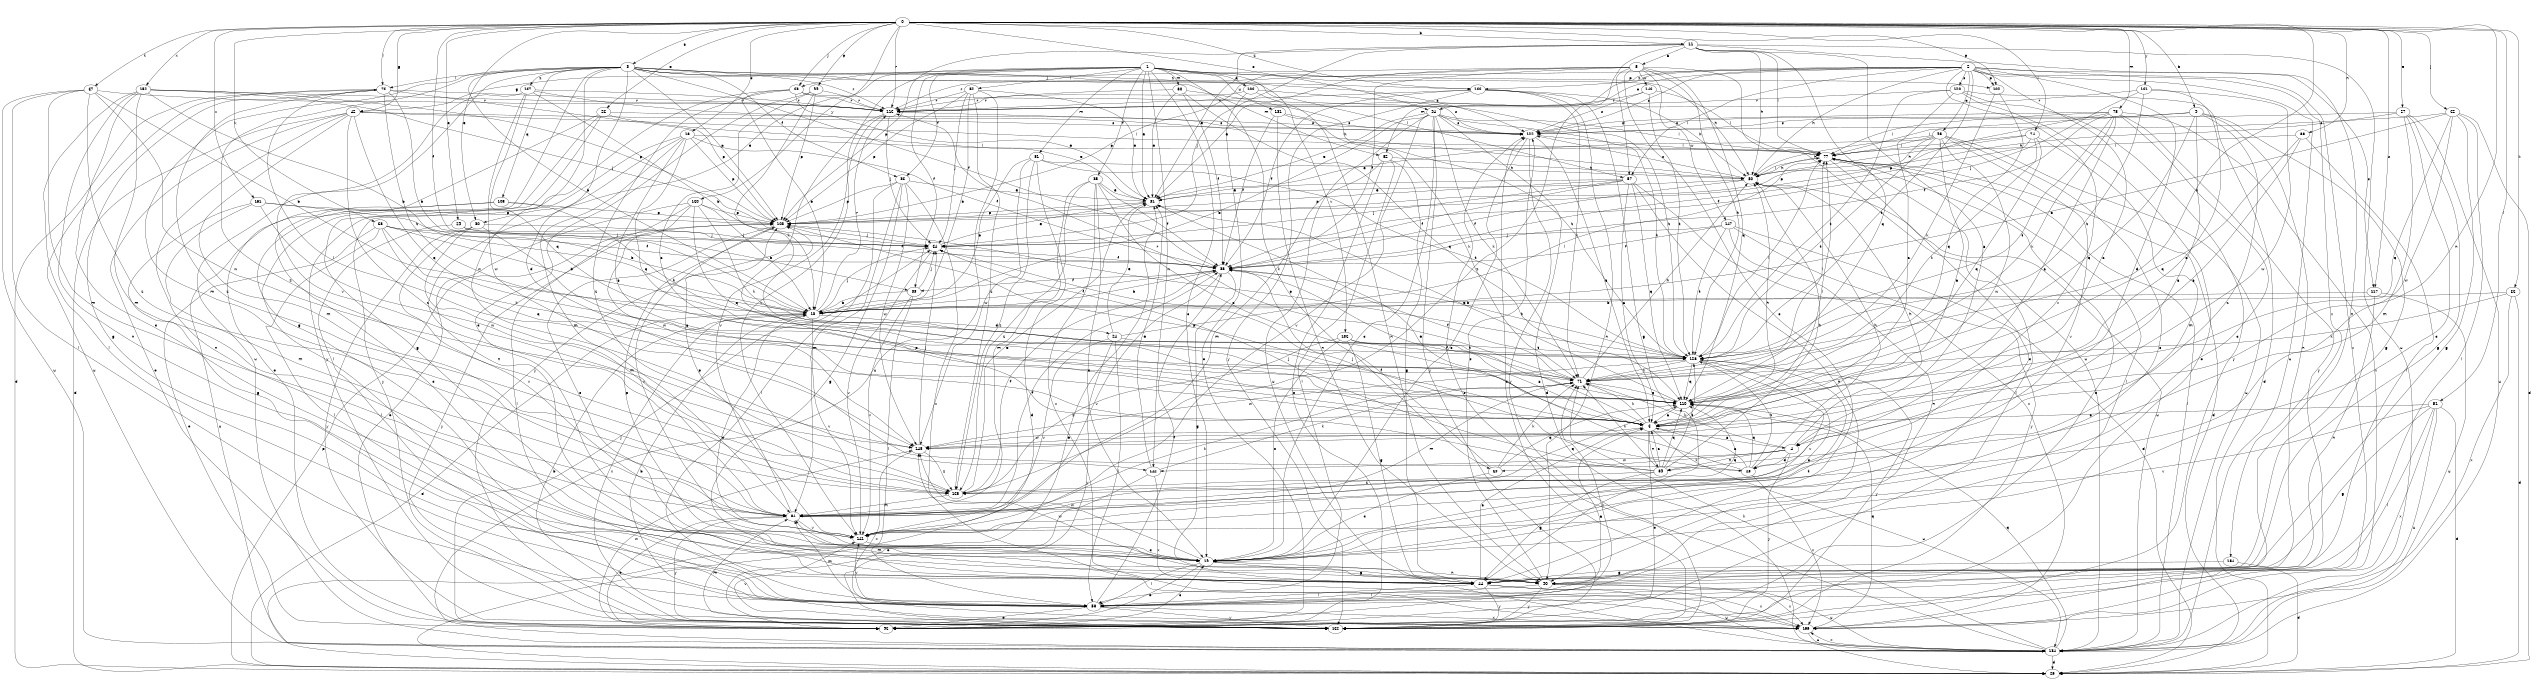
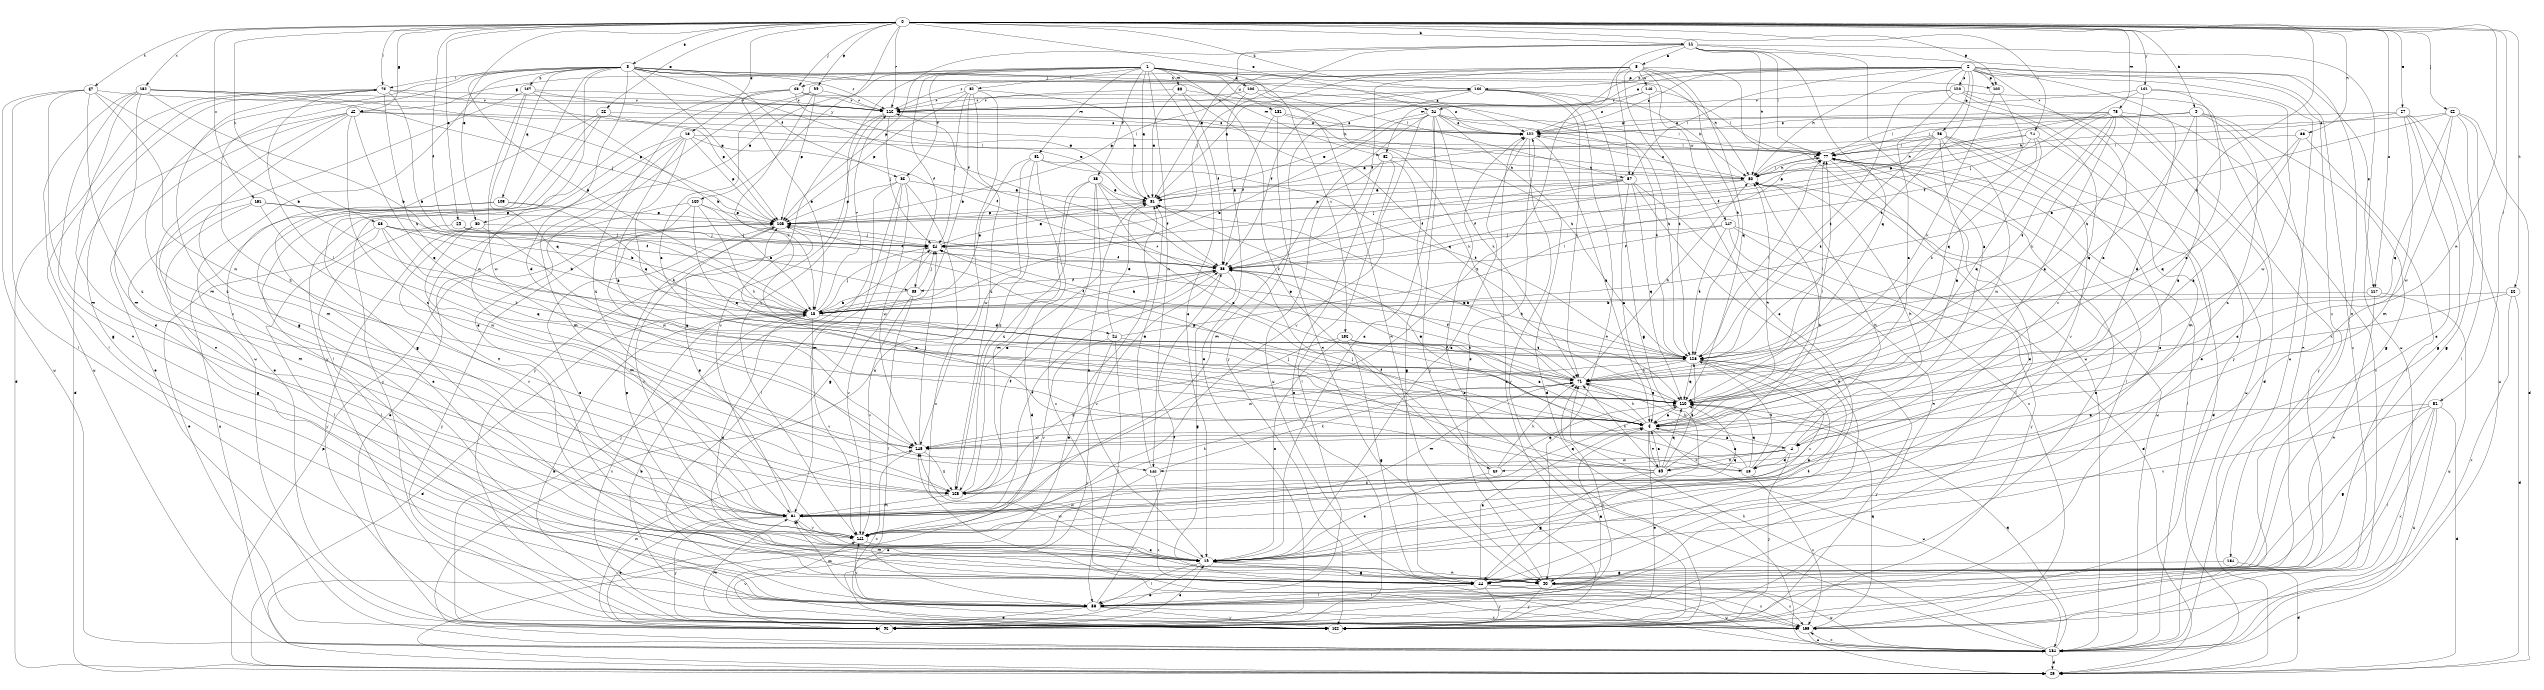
(456, 333) -> (302, 350)
(623, 529) -> none
